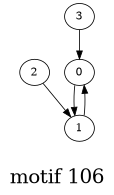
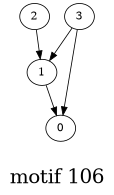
(74, 96) -> (63, 41)
